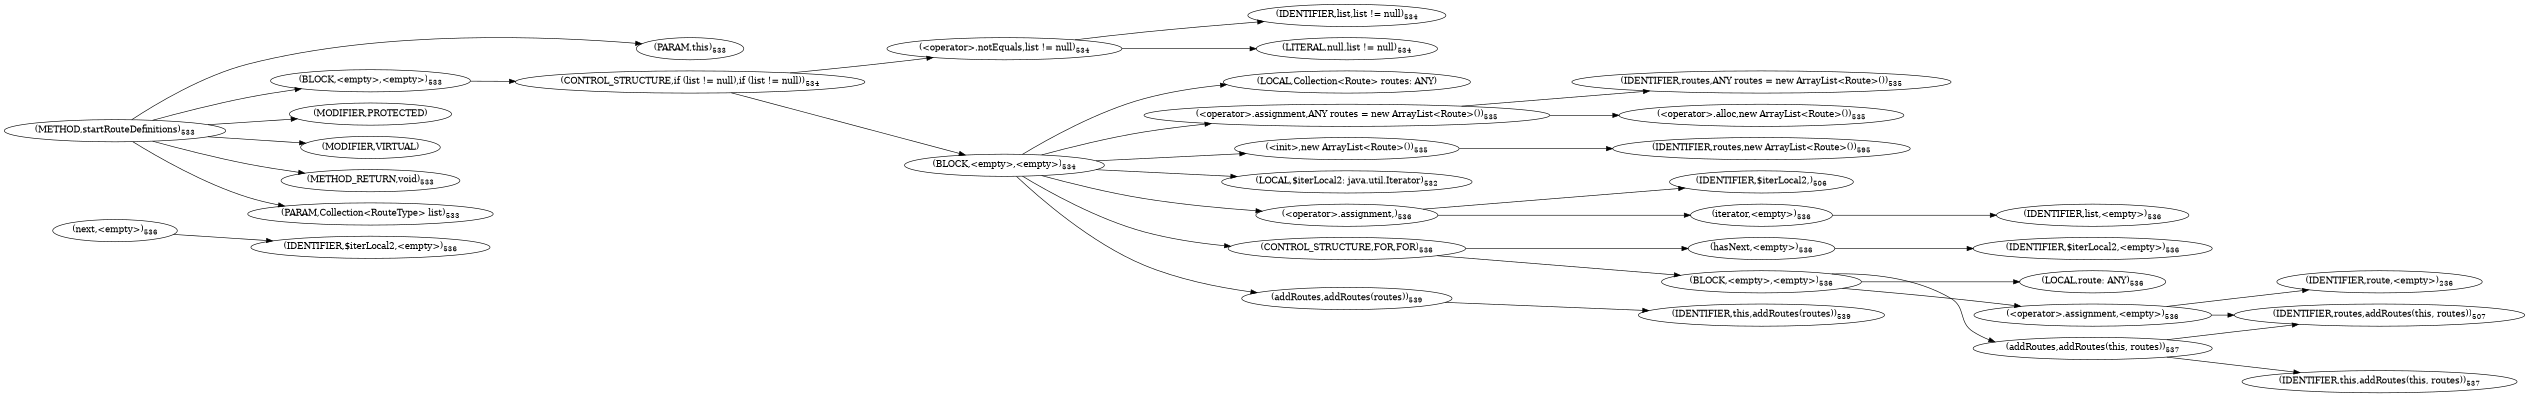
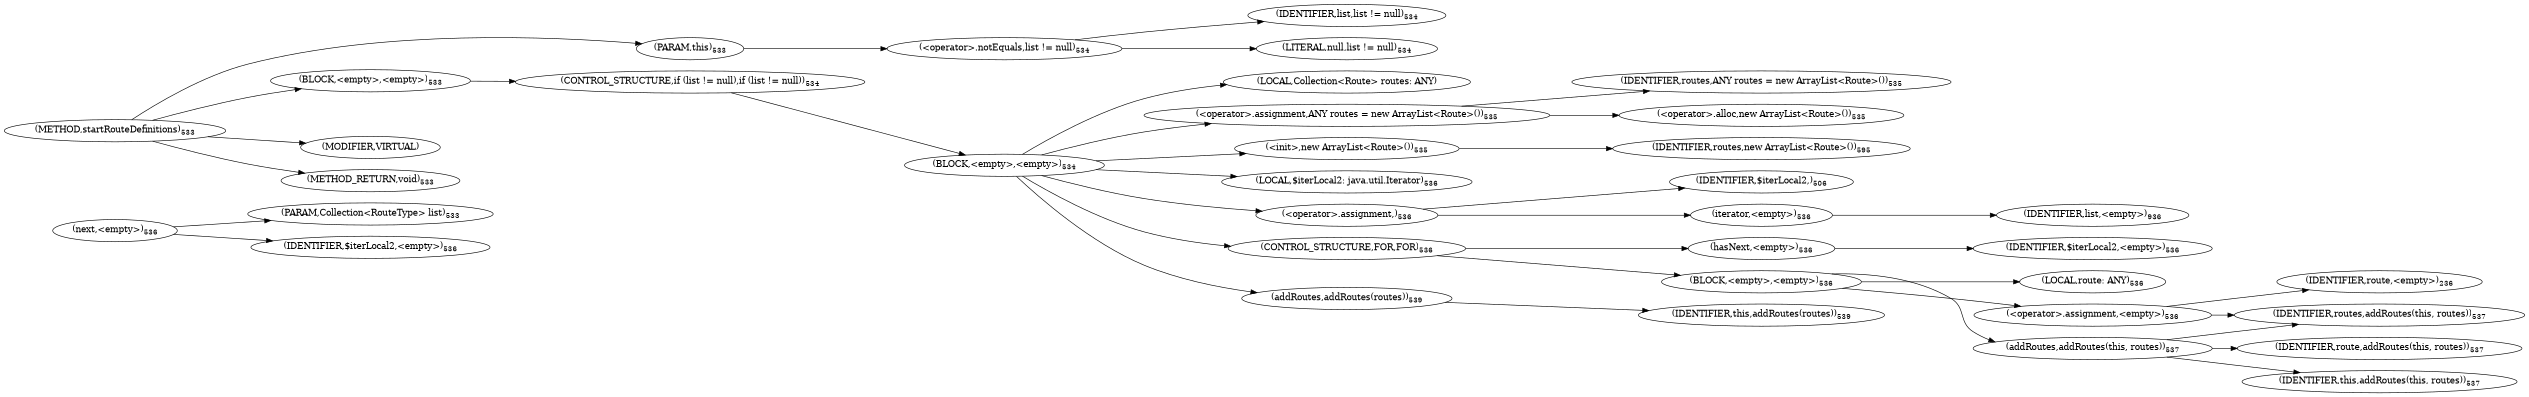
(858, 66) -> (812, 49)
(370, 114) -> none
(203, 180) -> (219, 224)
(1431, 181) -> (1431, 181)
(2155, 214) -> (2155, 214)
(2479, 314) -> (2479, 314)
none -> (2380, 348)
